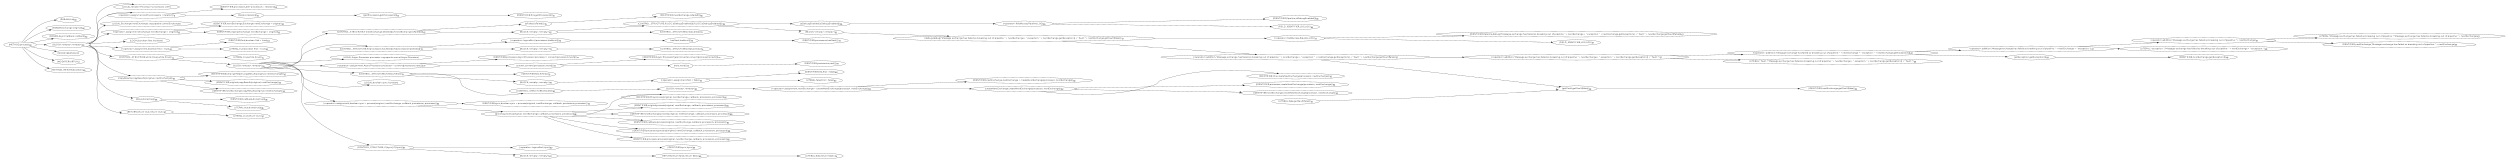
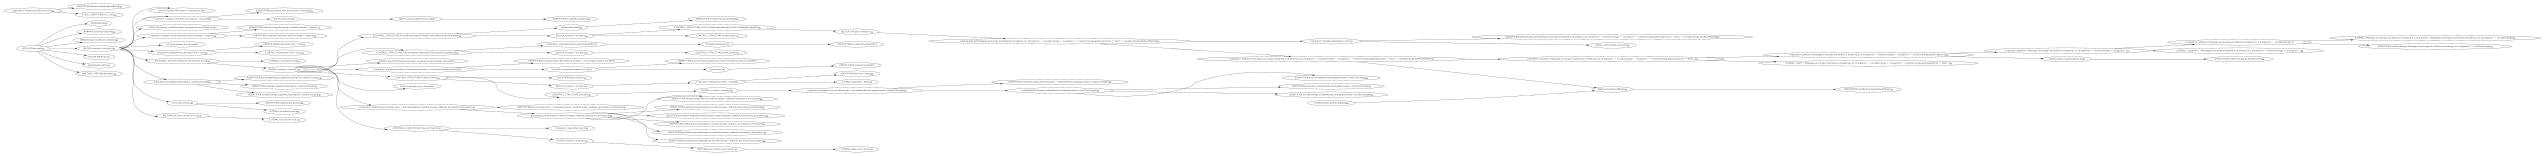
(821, 24) -> none
(681, 148) -> none
